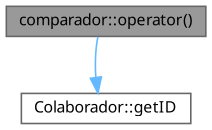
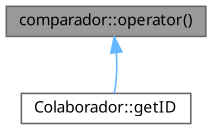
(96, 57) -> (117, 73)
